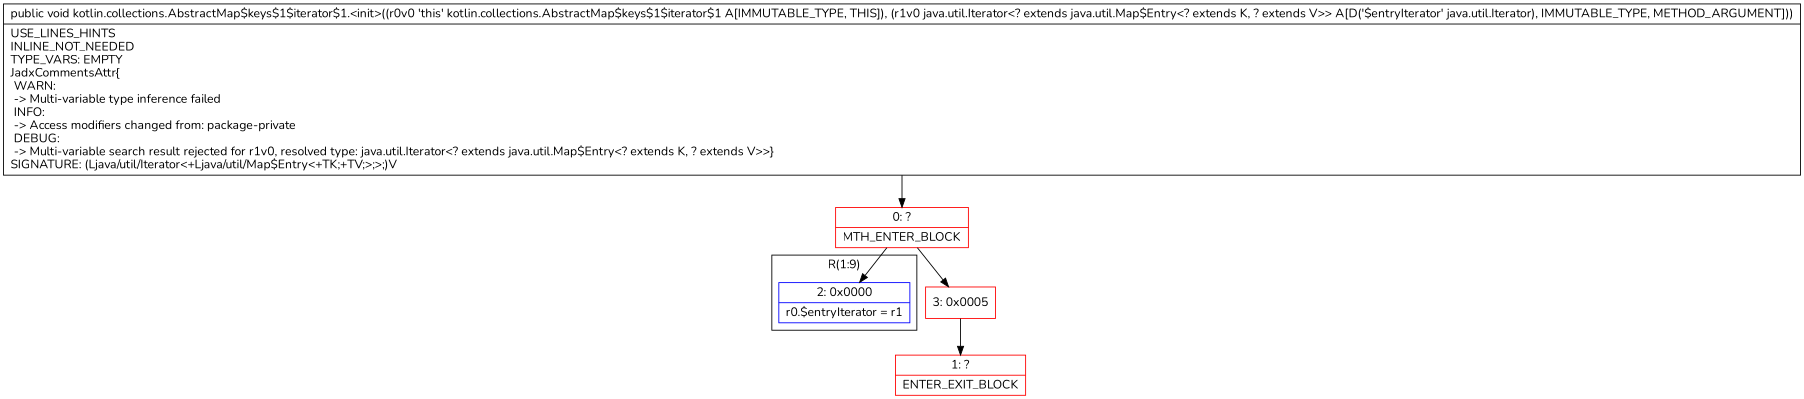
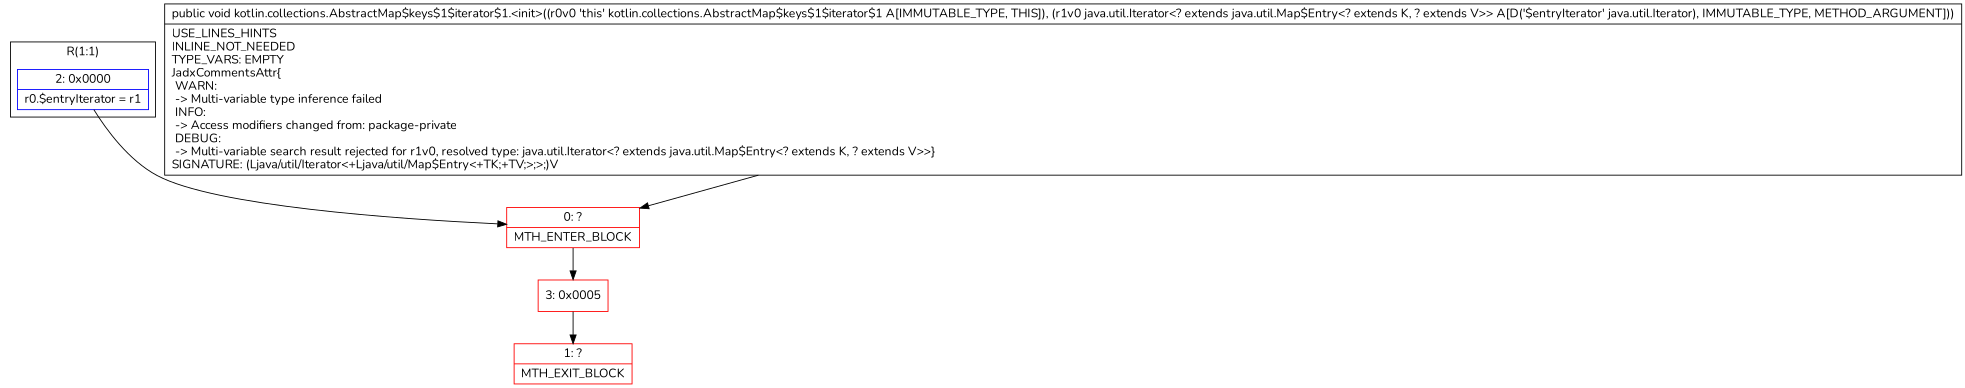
(876, 262) -> (280, 205)
(844, 265) -> (83, 52)
(961, 385) -> (573, 373)
